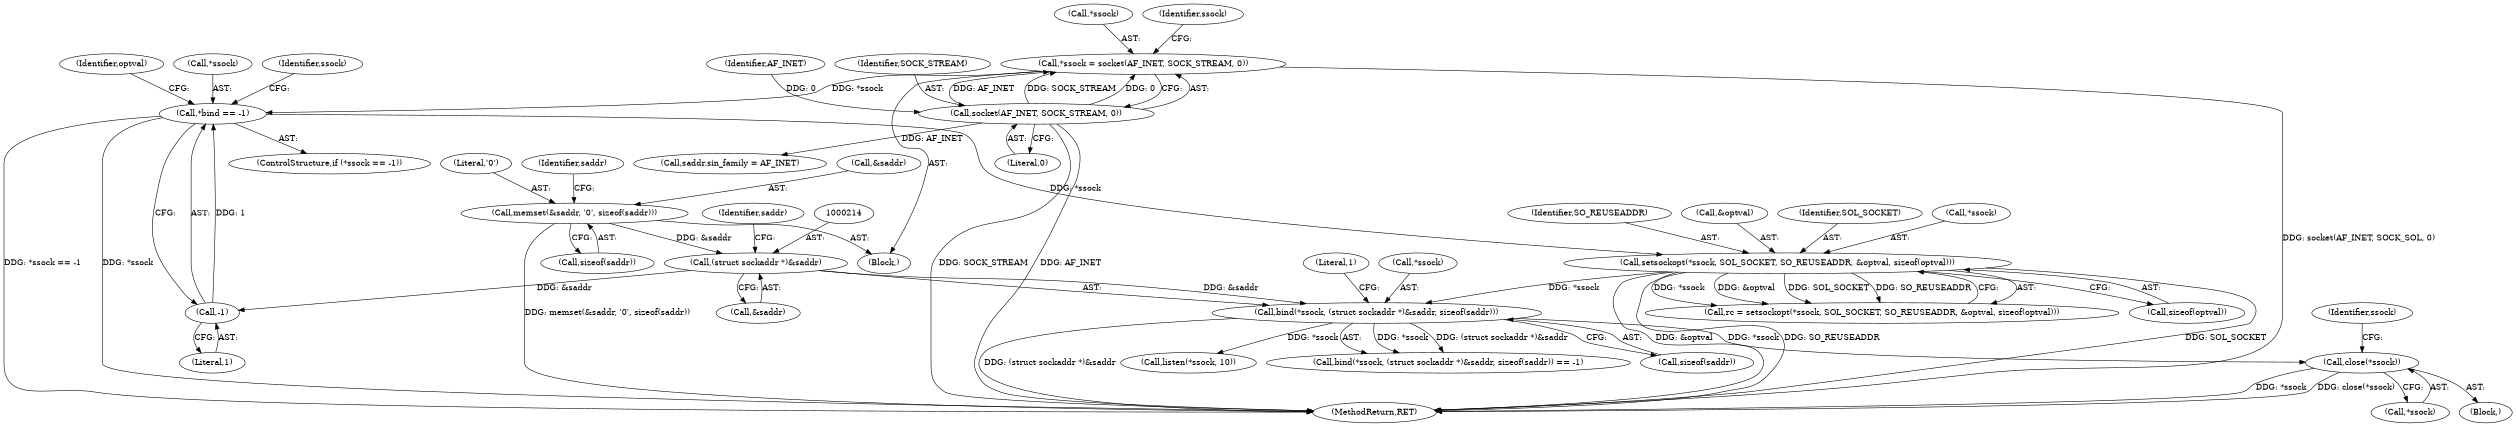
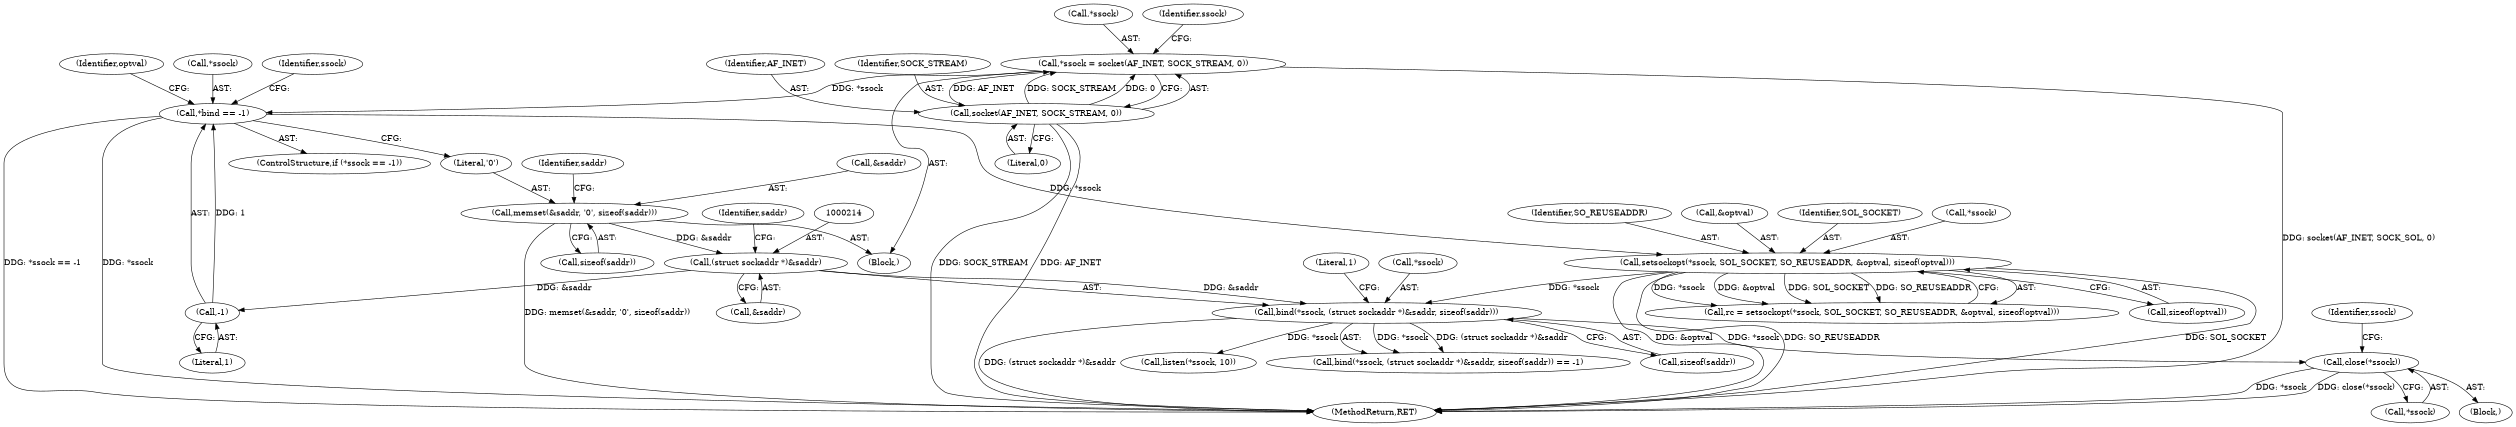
(801, 89) -> (801, 89)
(730, 164) -> none
(154, 212) -> (349, 137)
